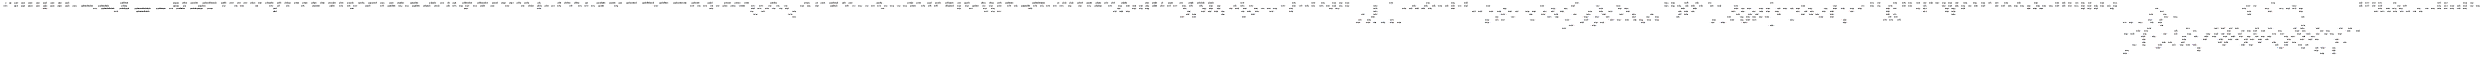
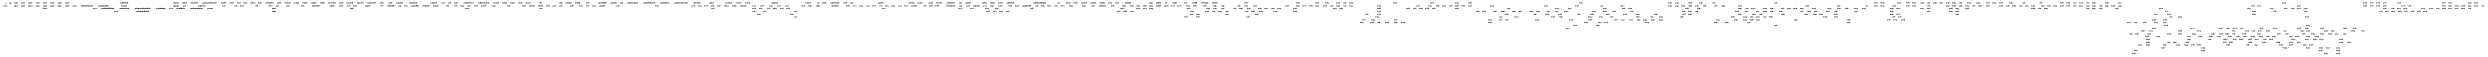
none -> (1001, 12)
